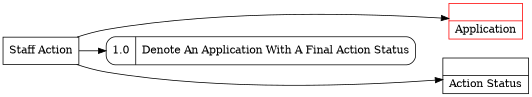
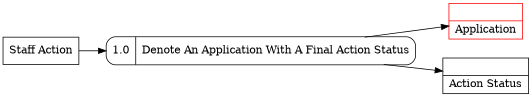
(258, 15) -> (403, 32)
(255, 85) -> (409, 67)
